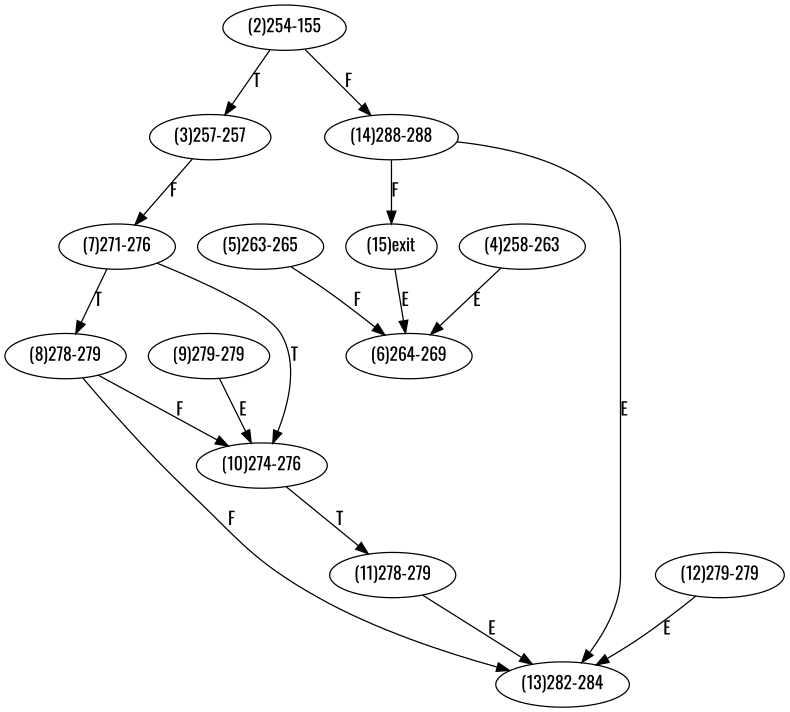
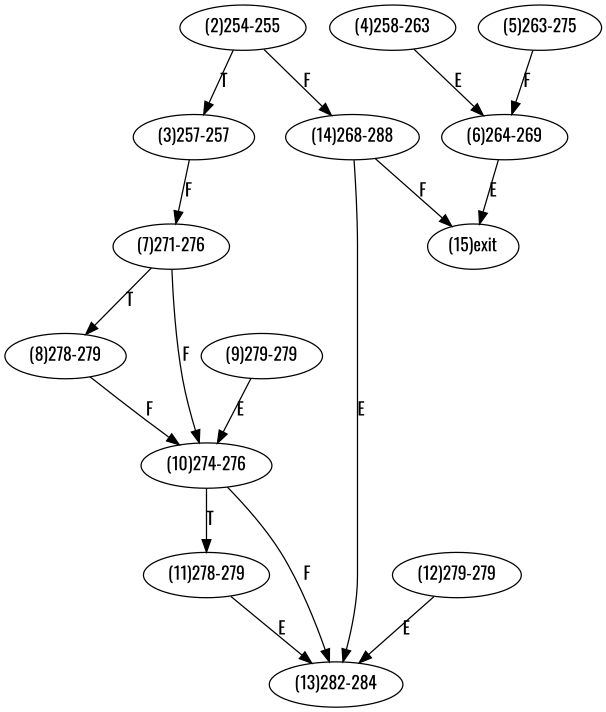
(285, 28) -> (243, 28)
(391, 137) -> (352, 137)
(261, 247) -> (540, 28)
(399, 295) -> (491, 186)
(295, 356) -> (186, 356)
(263, 562) -> (287, 562)
